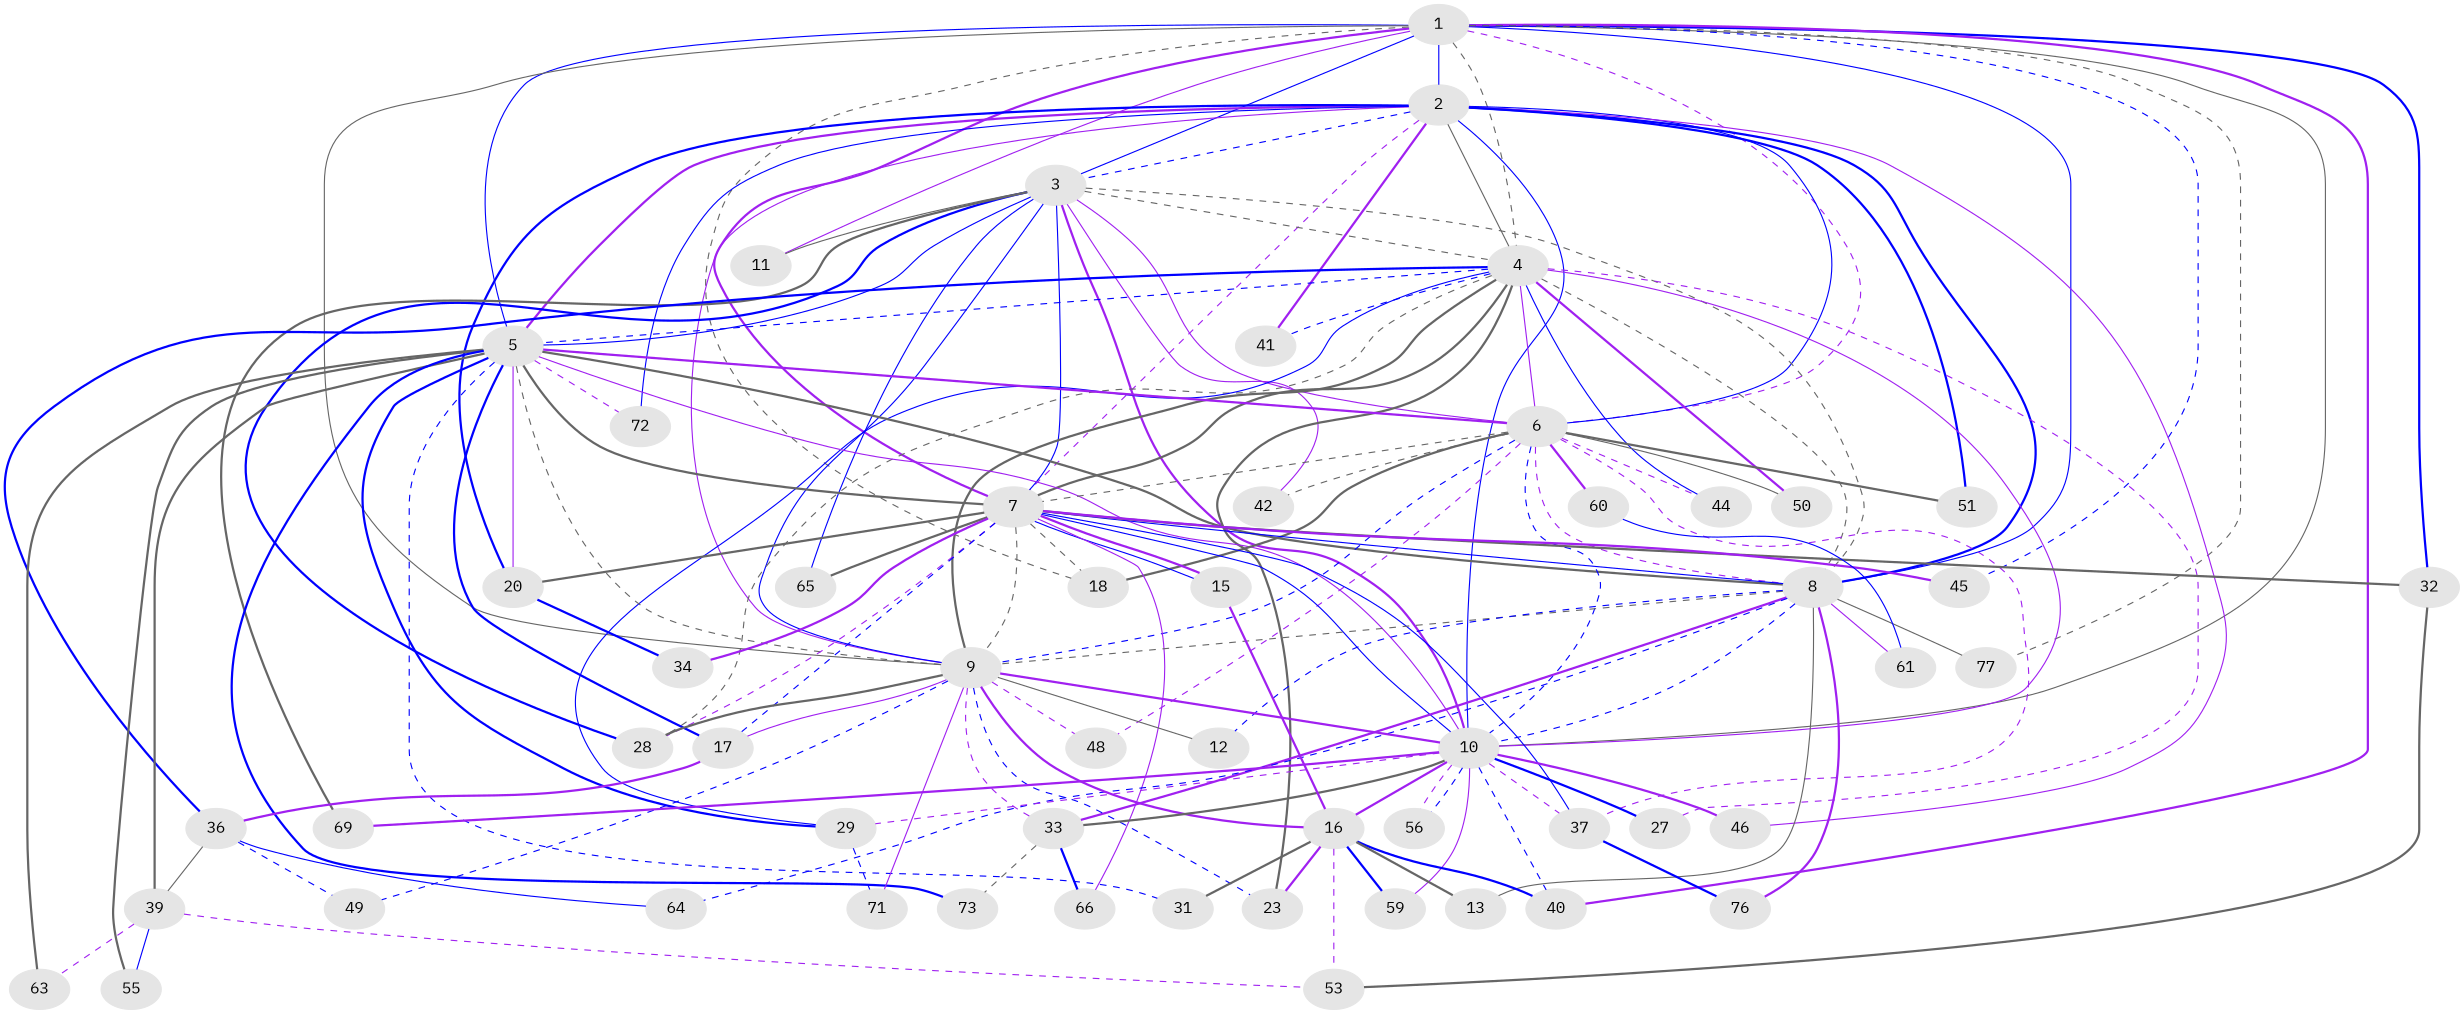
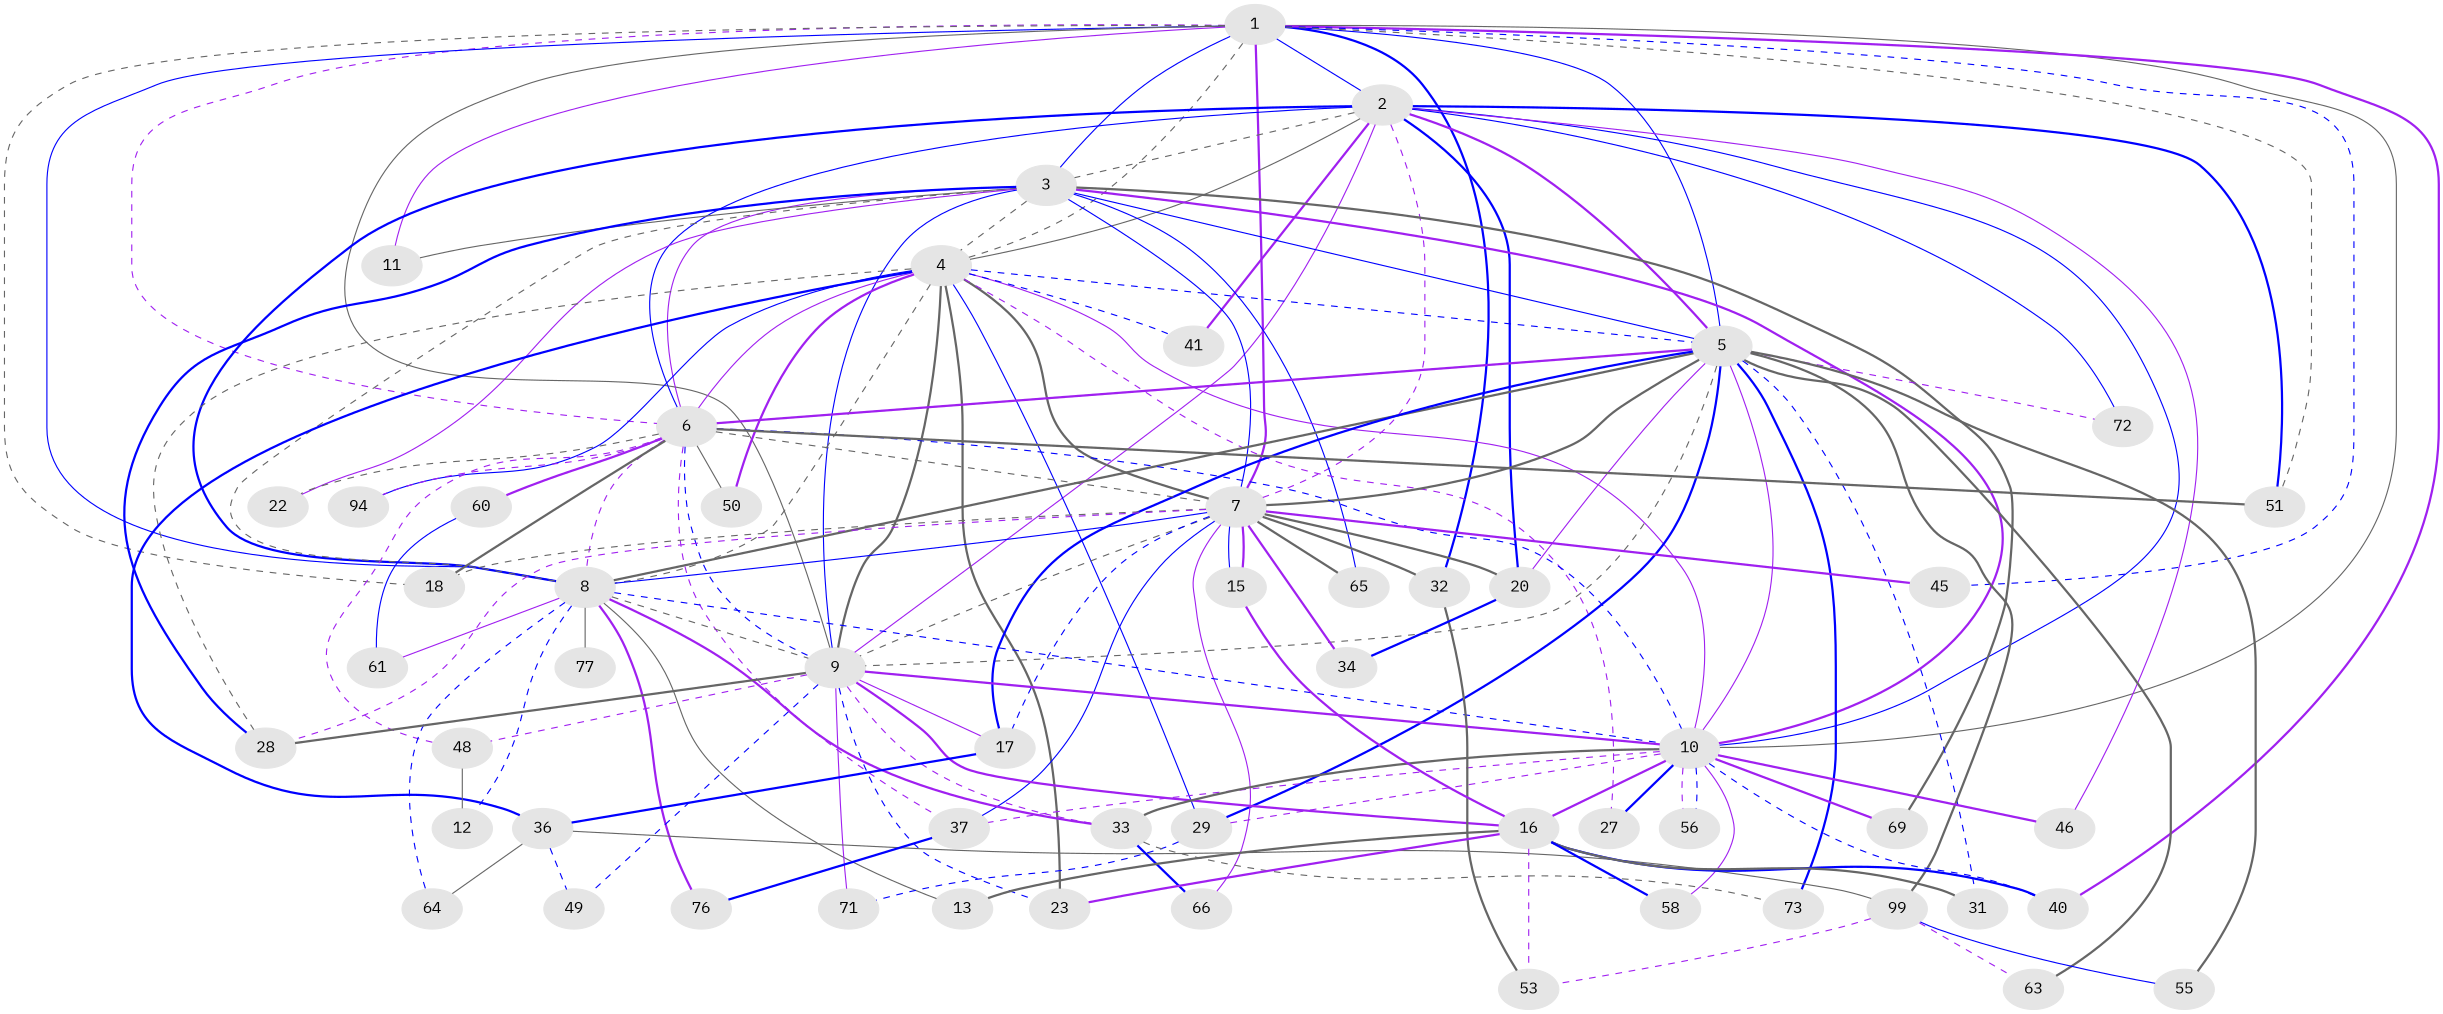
(2177, 102) -> (1963, 81)
(1247, 145) -> (1214, 145)
(1264, 507) -> (278, 507)
(1721, 507) -> (358, 507)
(1272, 574) -> none
(1095, 708) -> (462, 788)
(473, 796) -> (774, 788)
(451, 886) -> (487, 869)
(155, 909) -> (1897, 909)
(1395, 909) -> (1671, 909)
